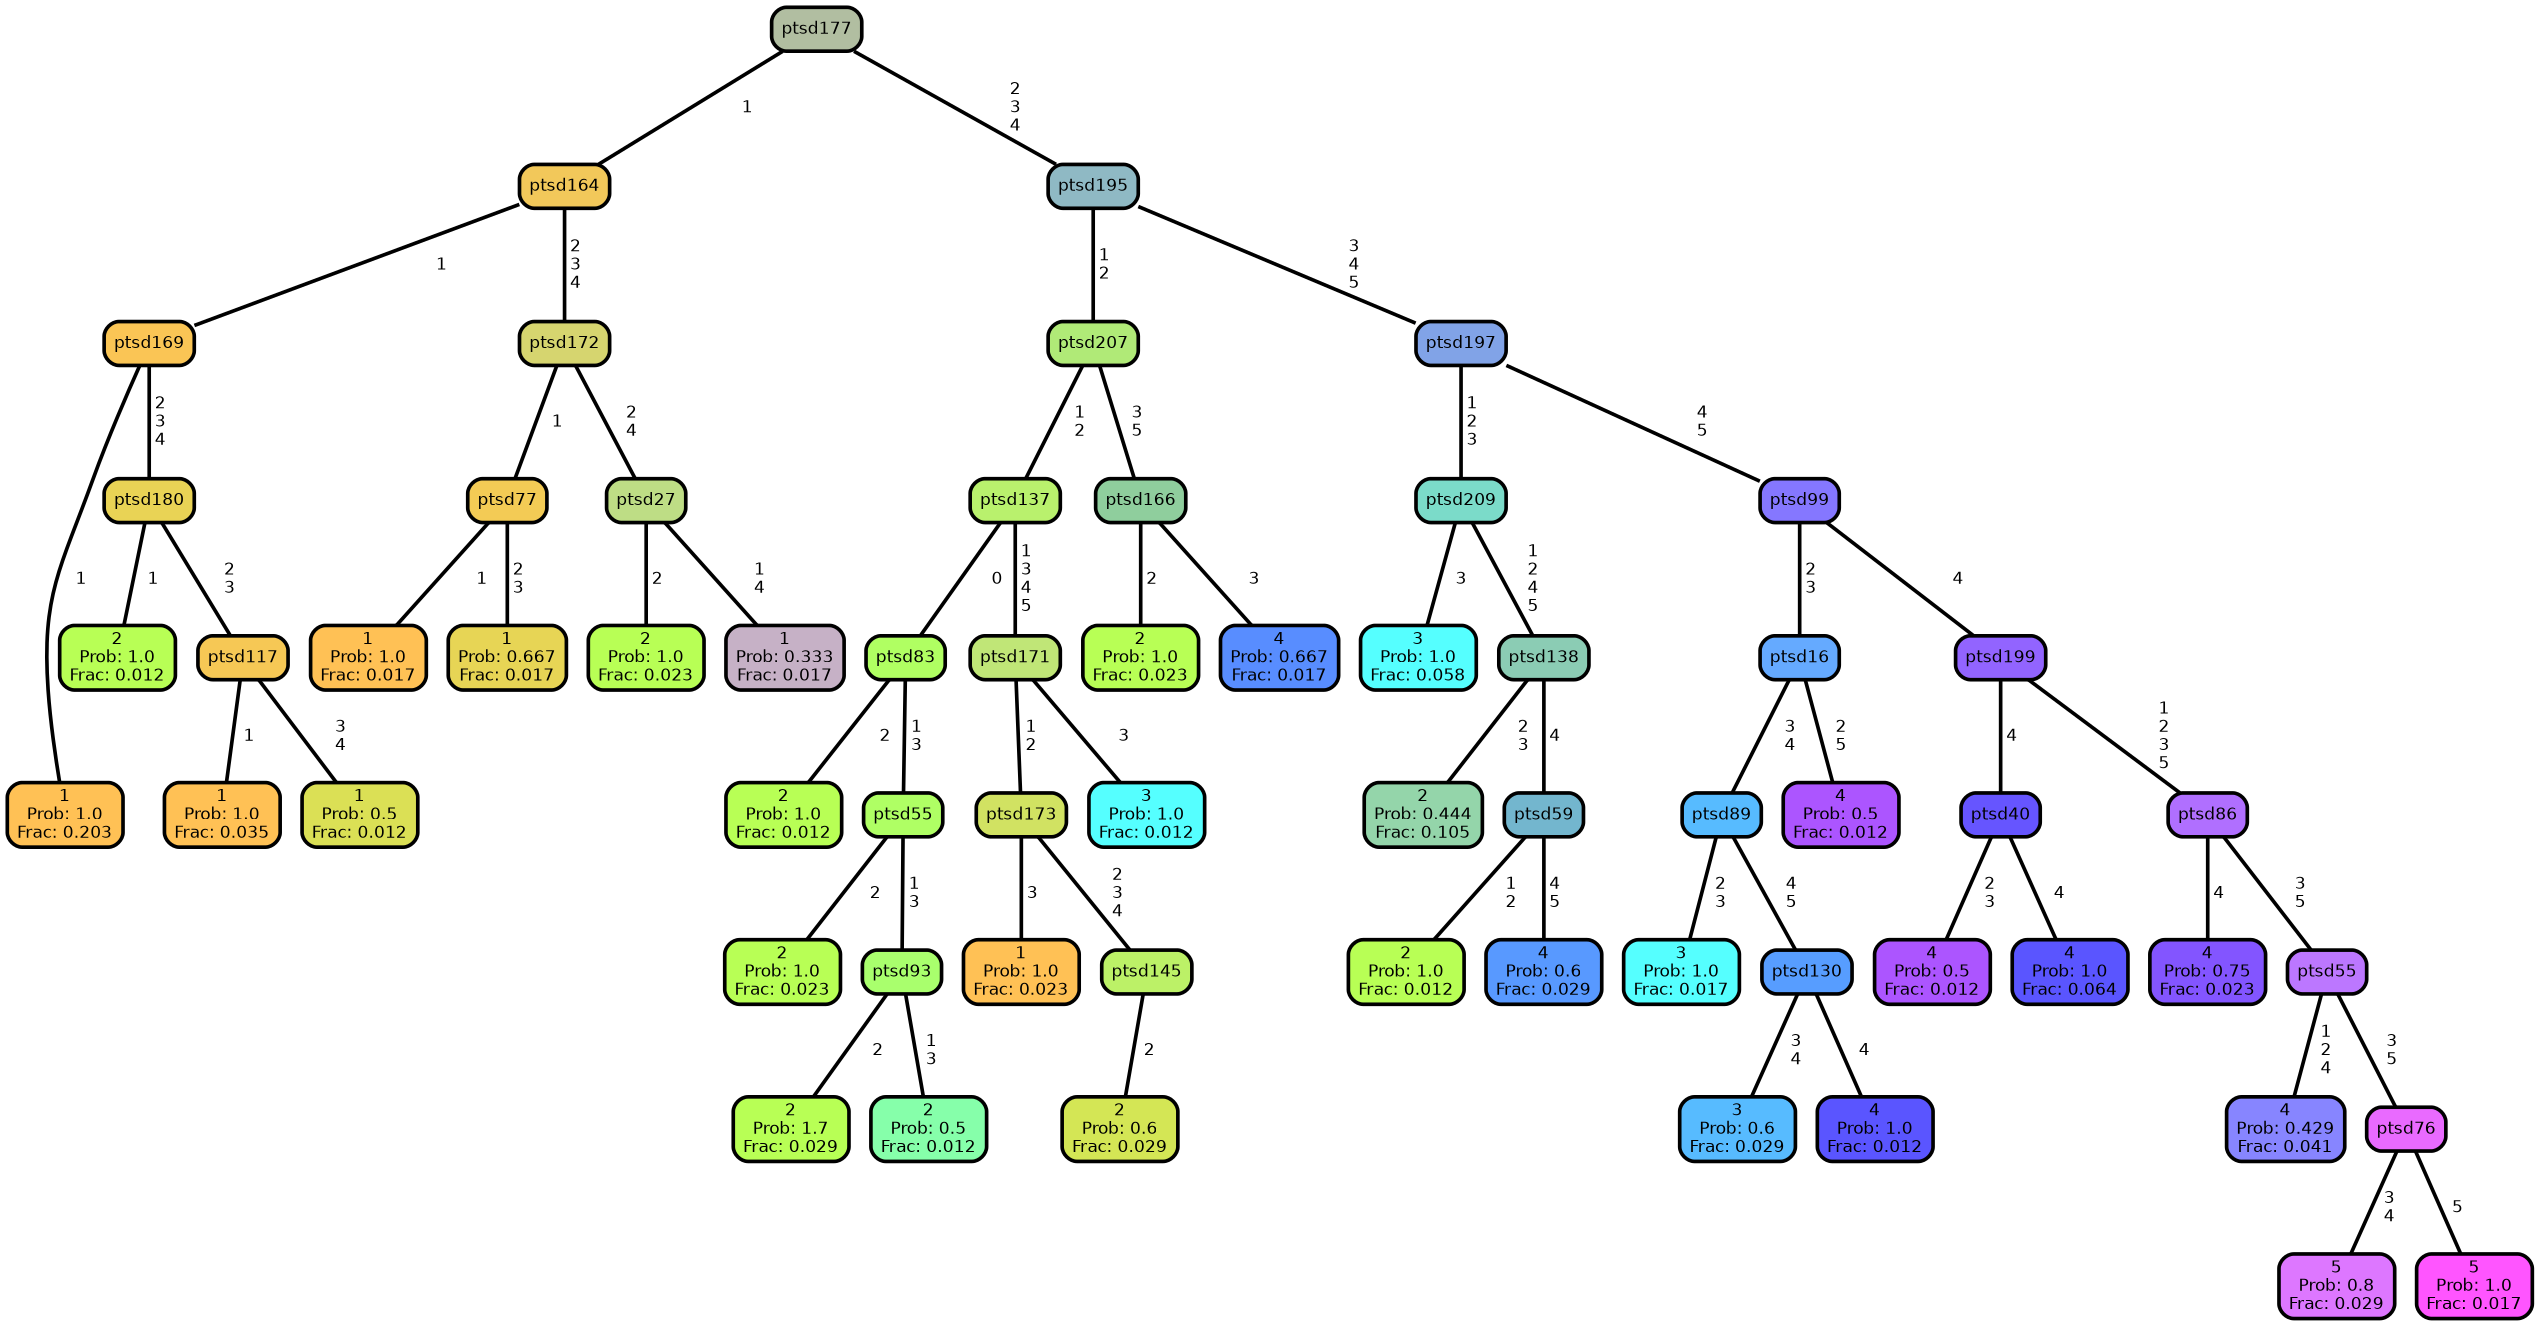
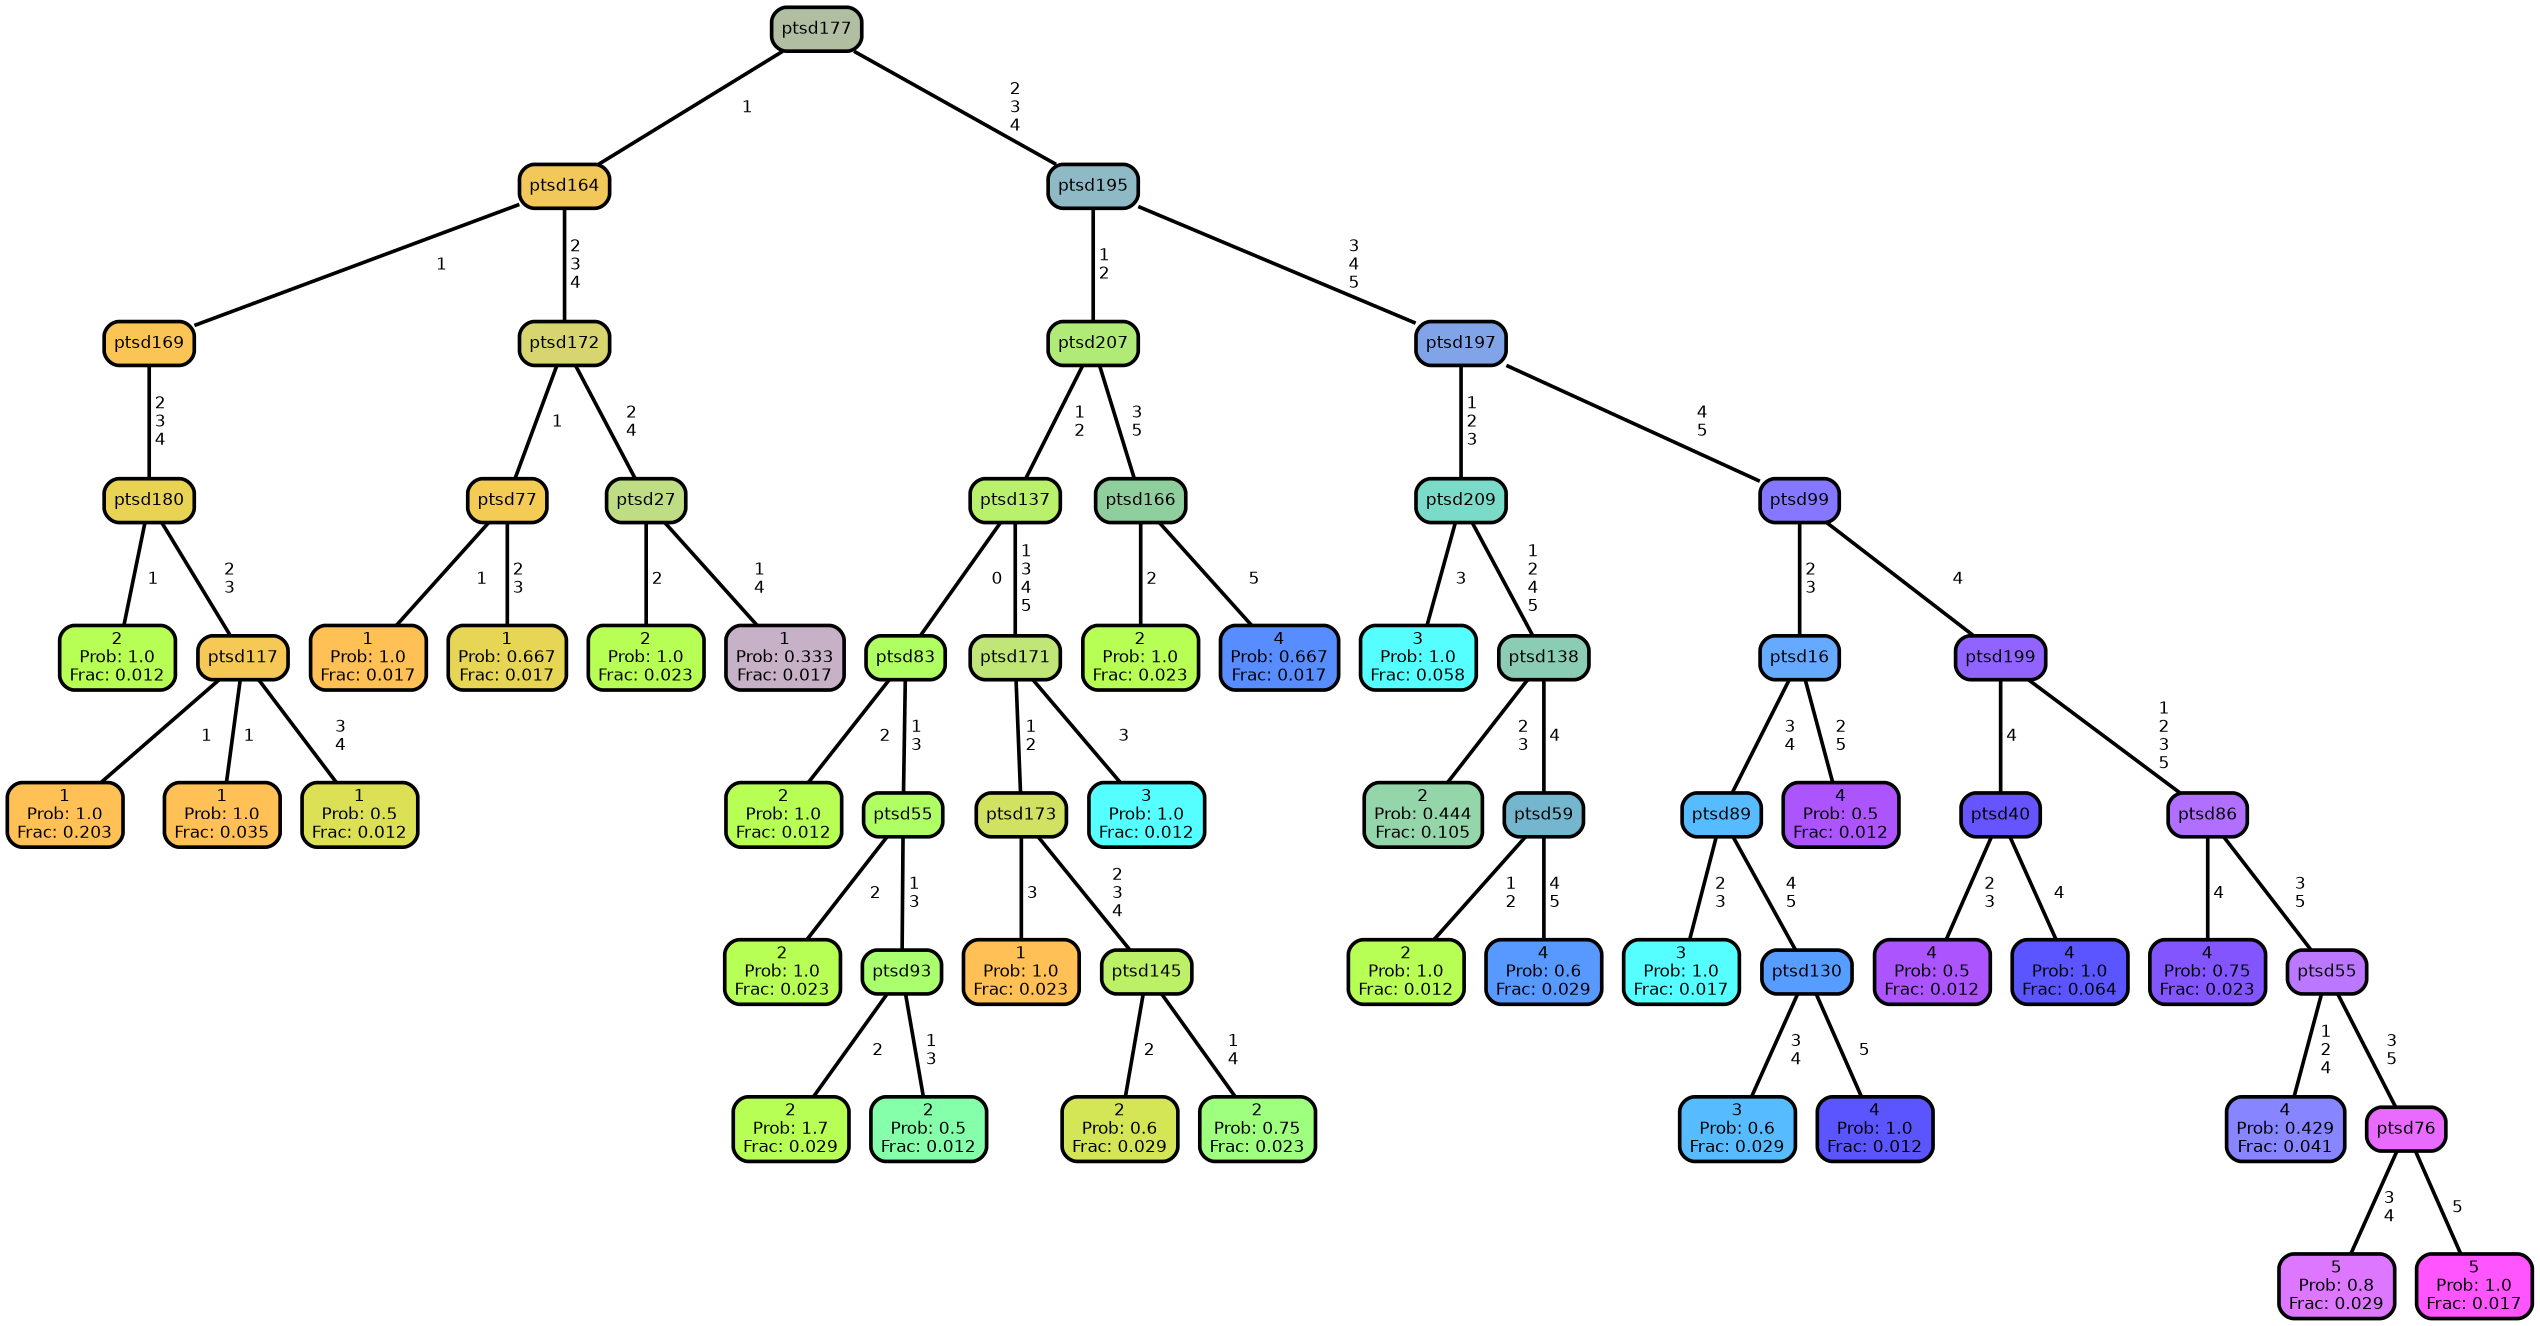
(60, 568) -> (160, 731)
(1252, 579) -> (1252, 579)
(1862, 1051) -> (1862, 1051)
none -> (1258, 1129)
